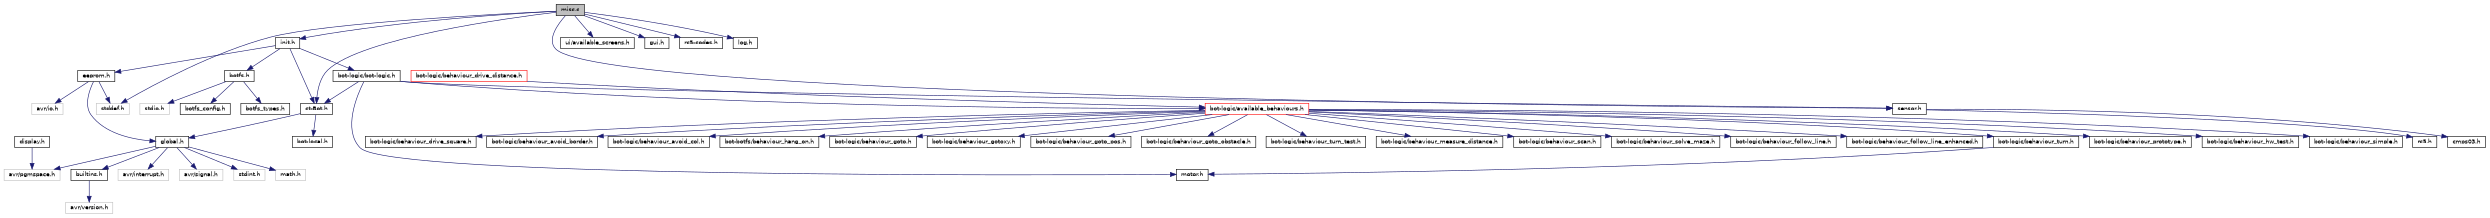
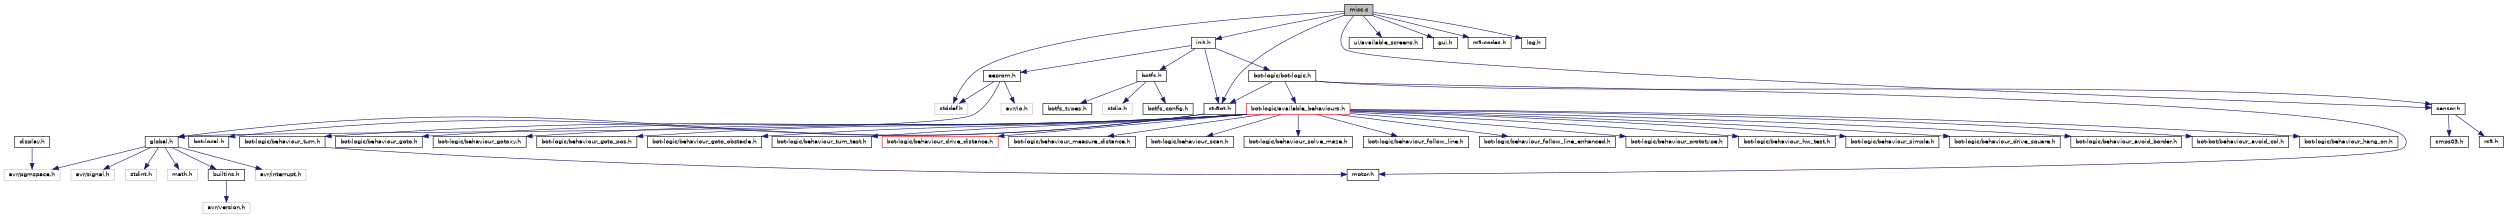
(913, 99) -> (1125, 125)
(659, 142) -> (2240, 142)
(769, 142) -> (2349, 142)
